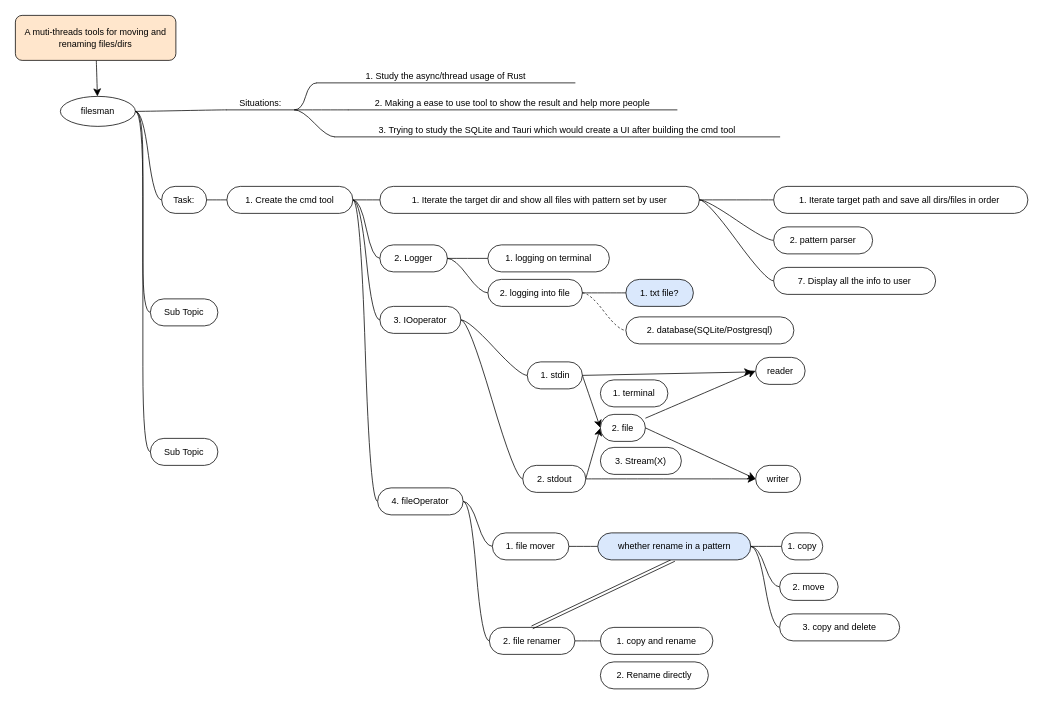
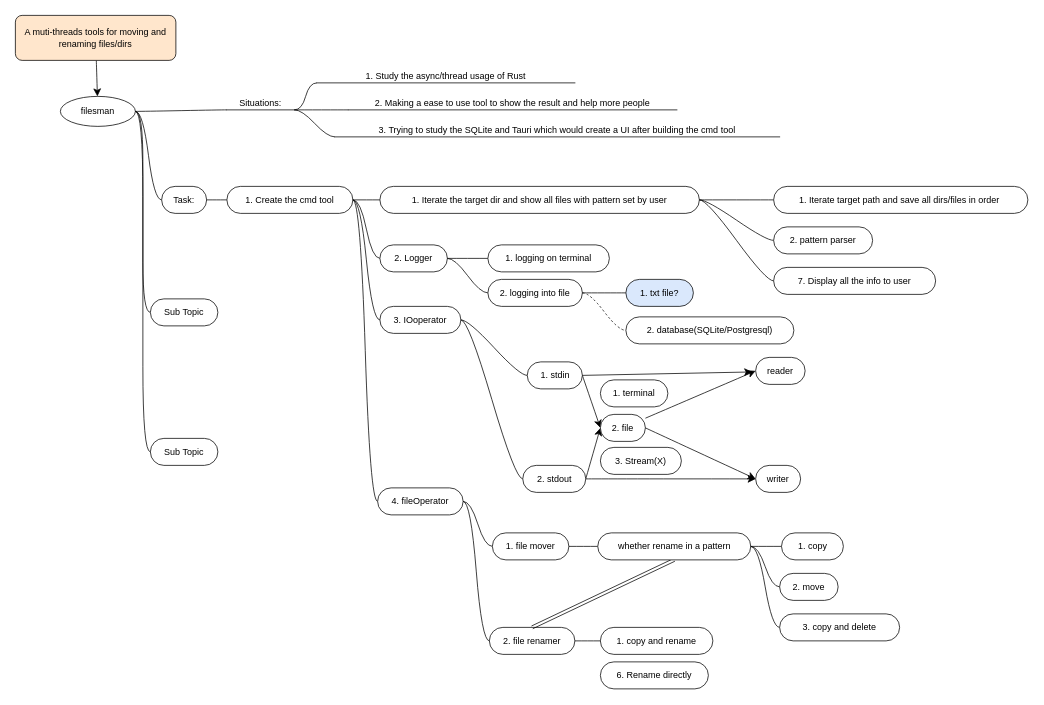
(674, 546) -> (674, 546)
(802, 546) -> (812, 546)
(654, 675) -> (654, 675)
